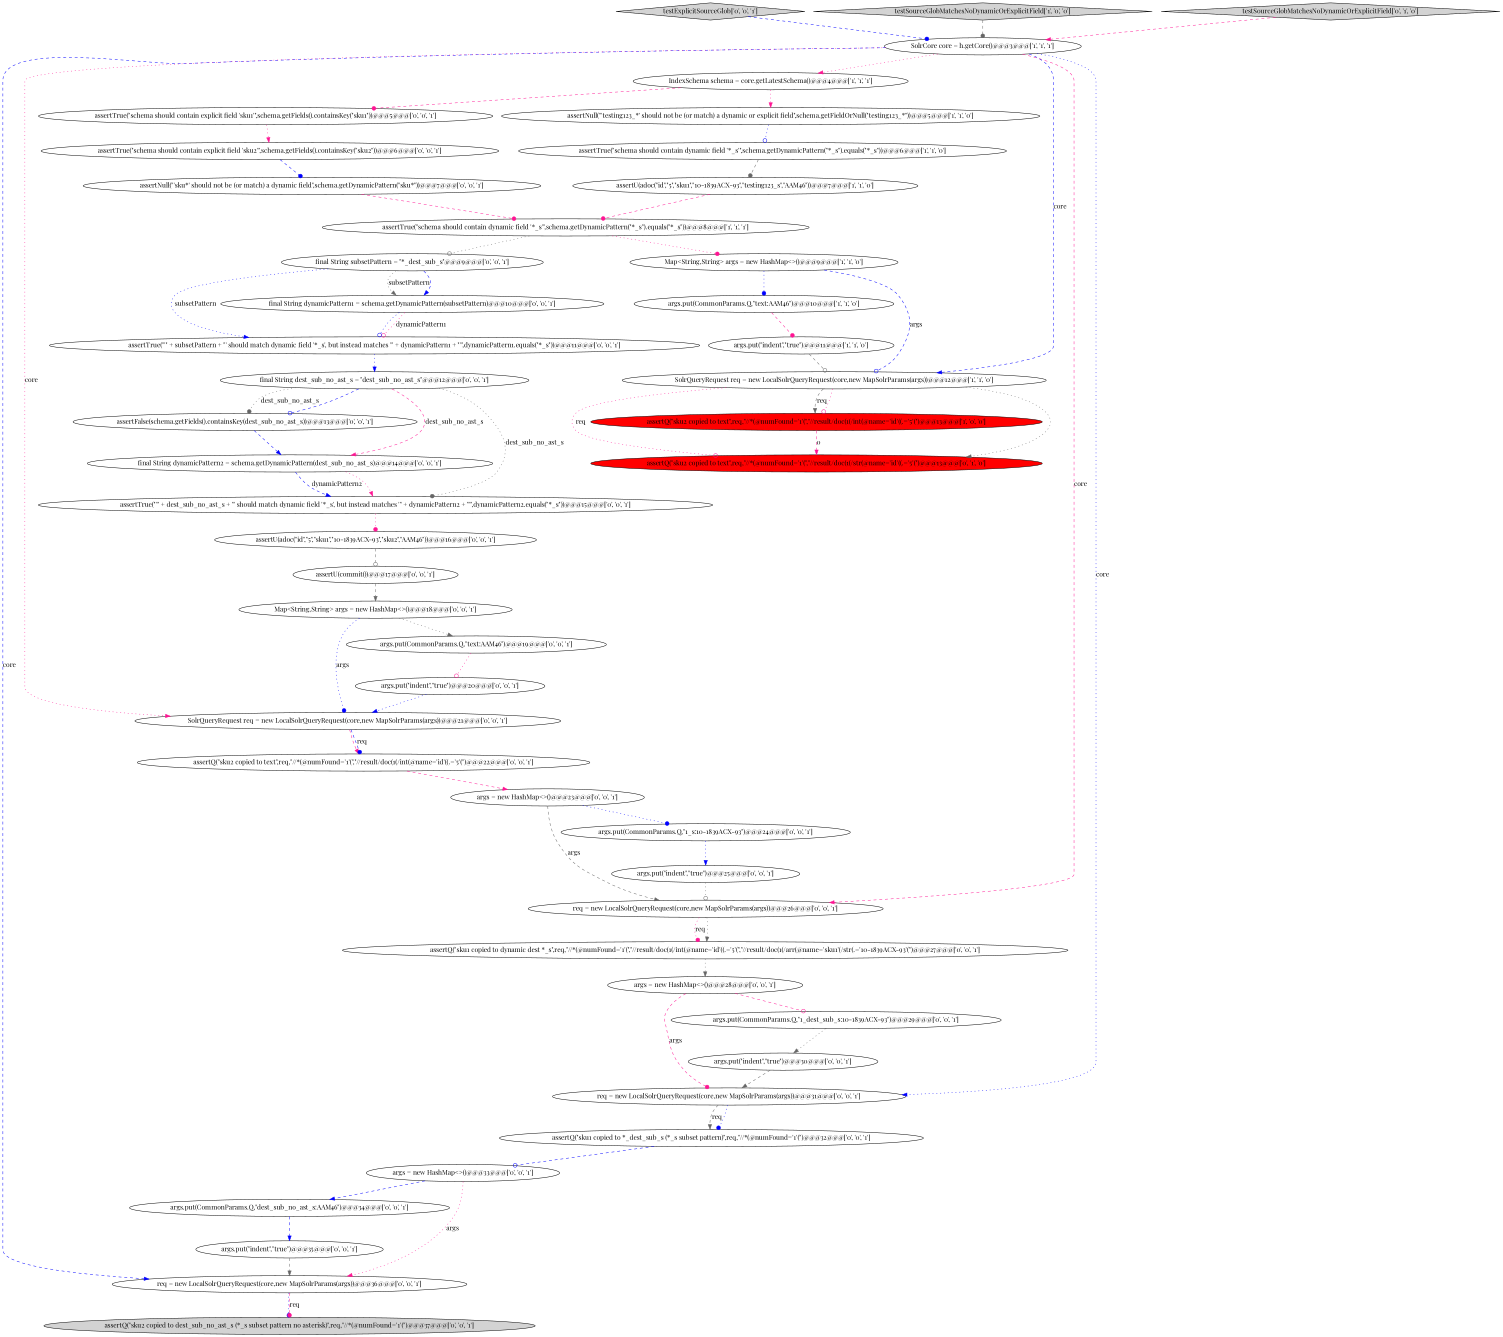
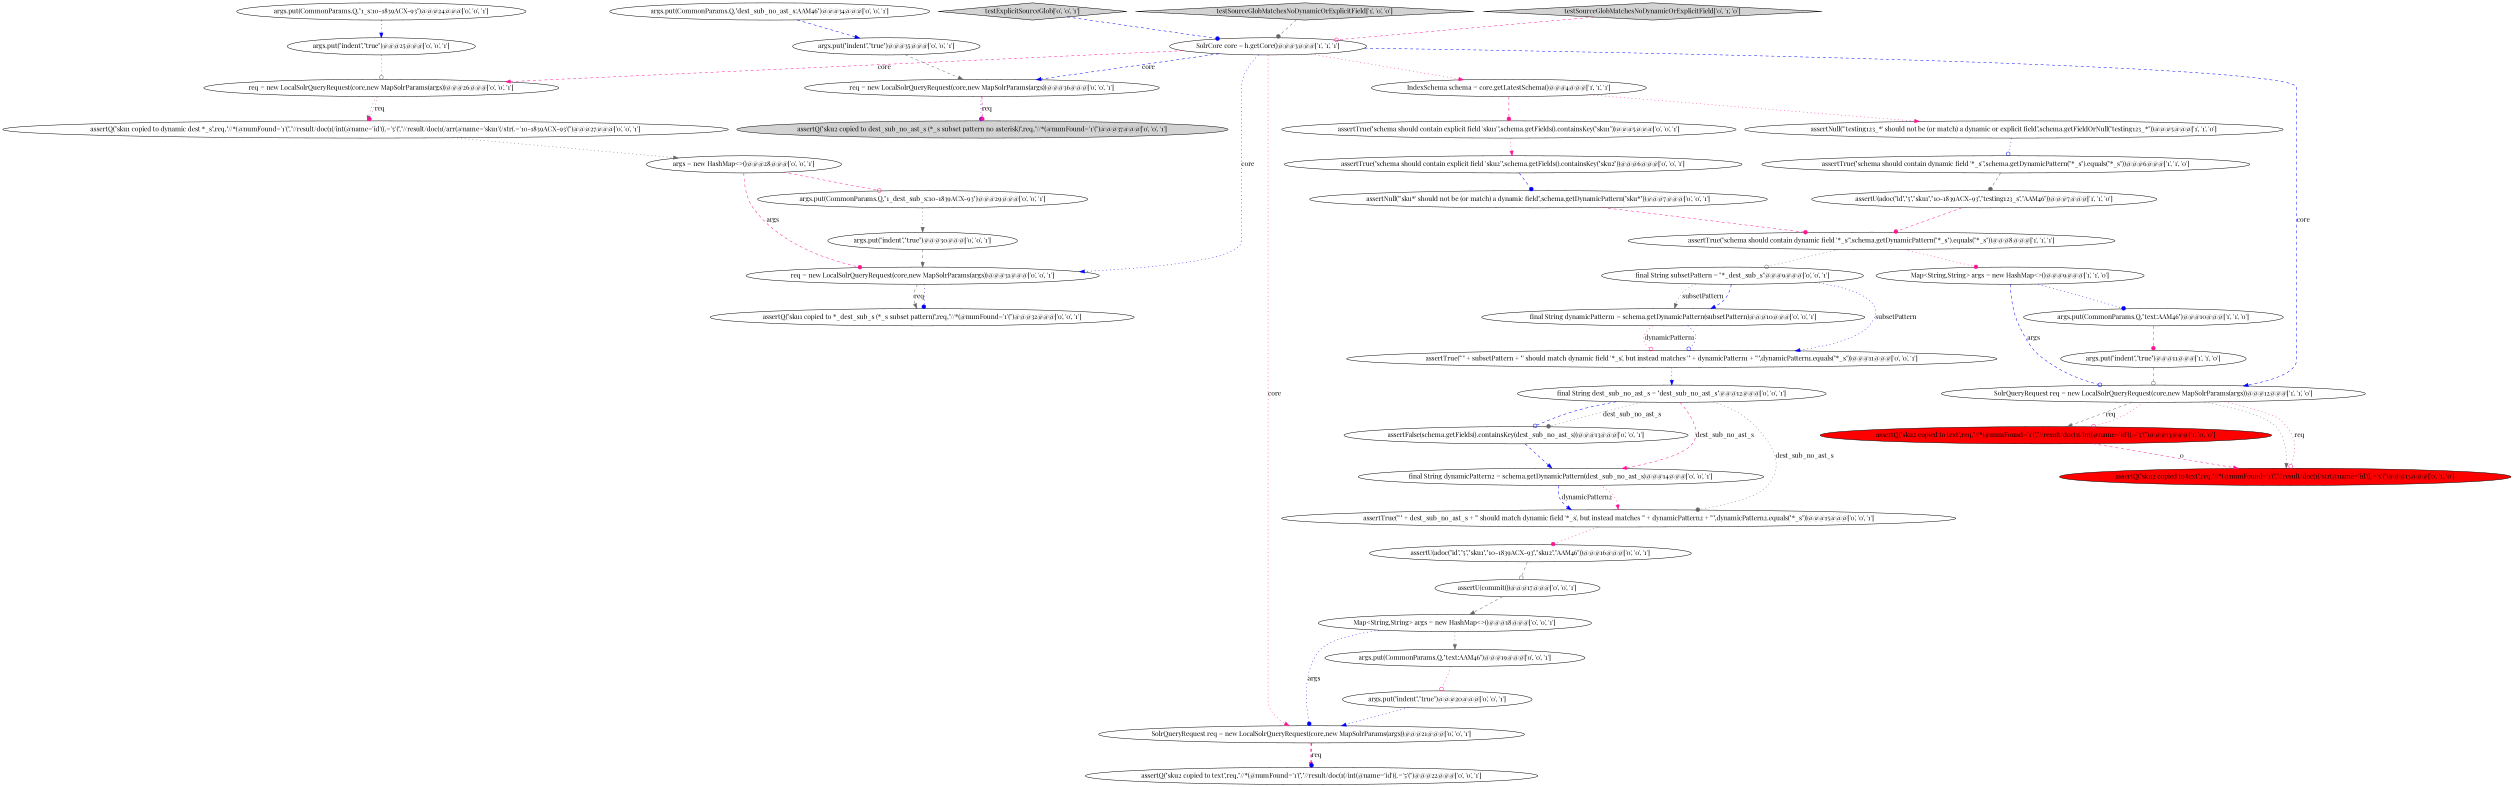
(1163, 28) -> (1466, 28)
(548, 797) -> none
(463, 1173) -> none
